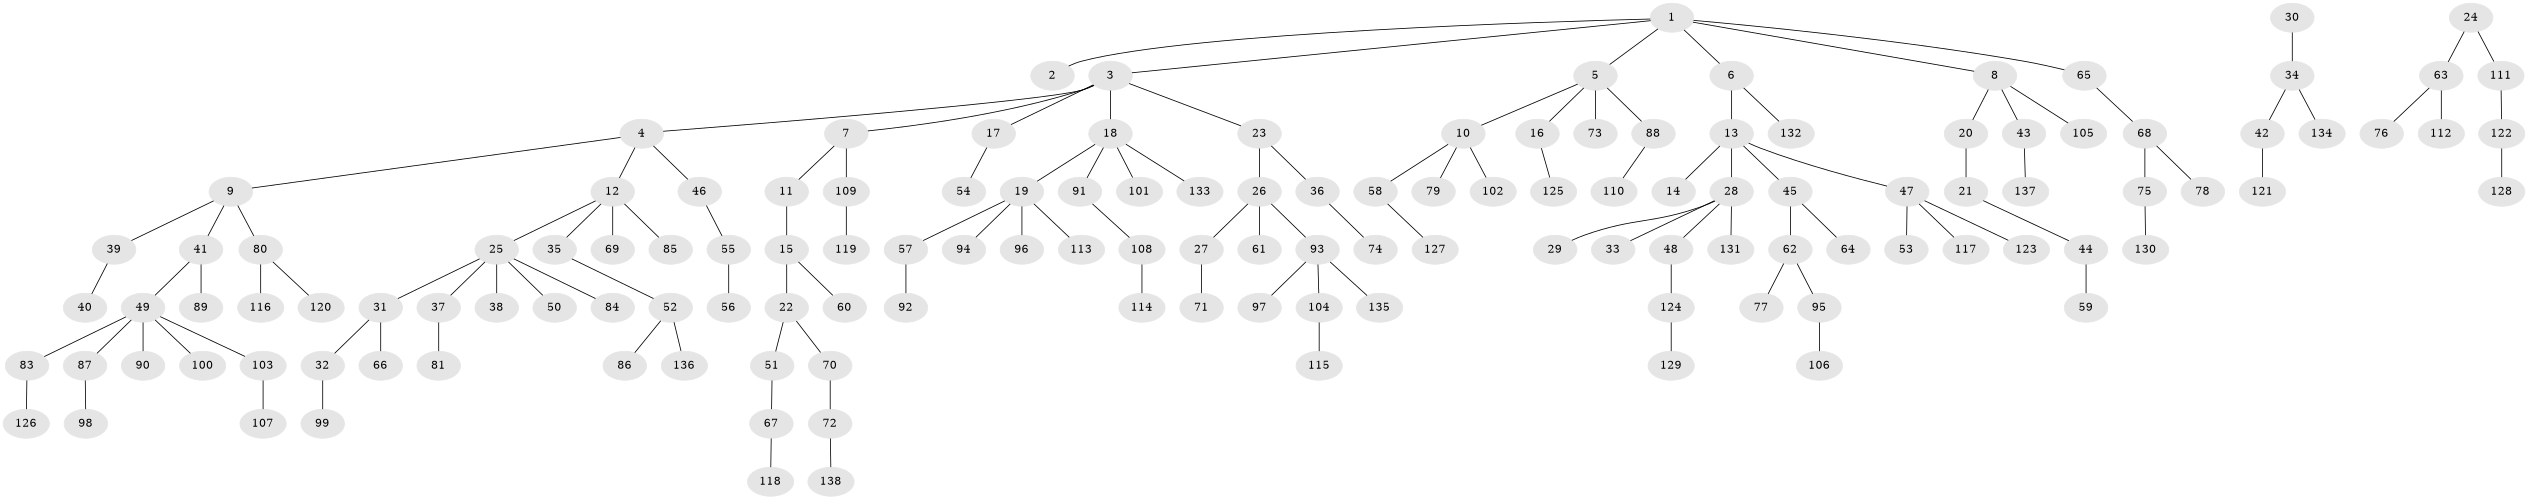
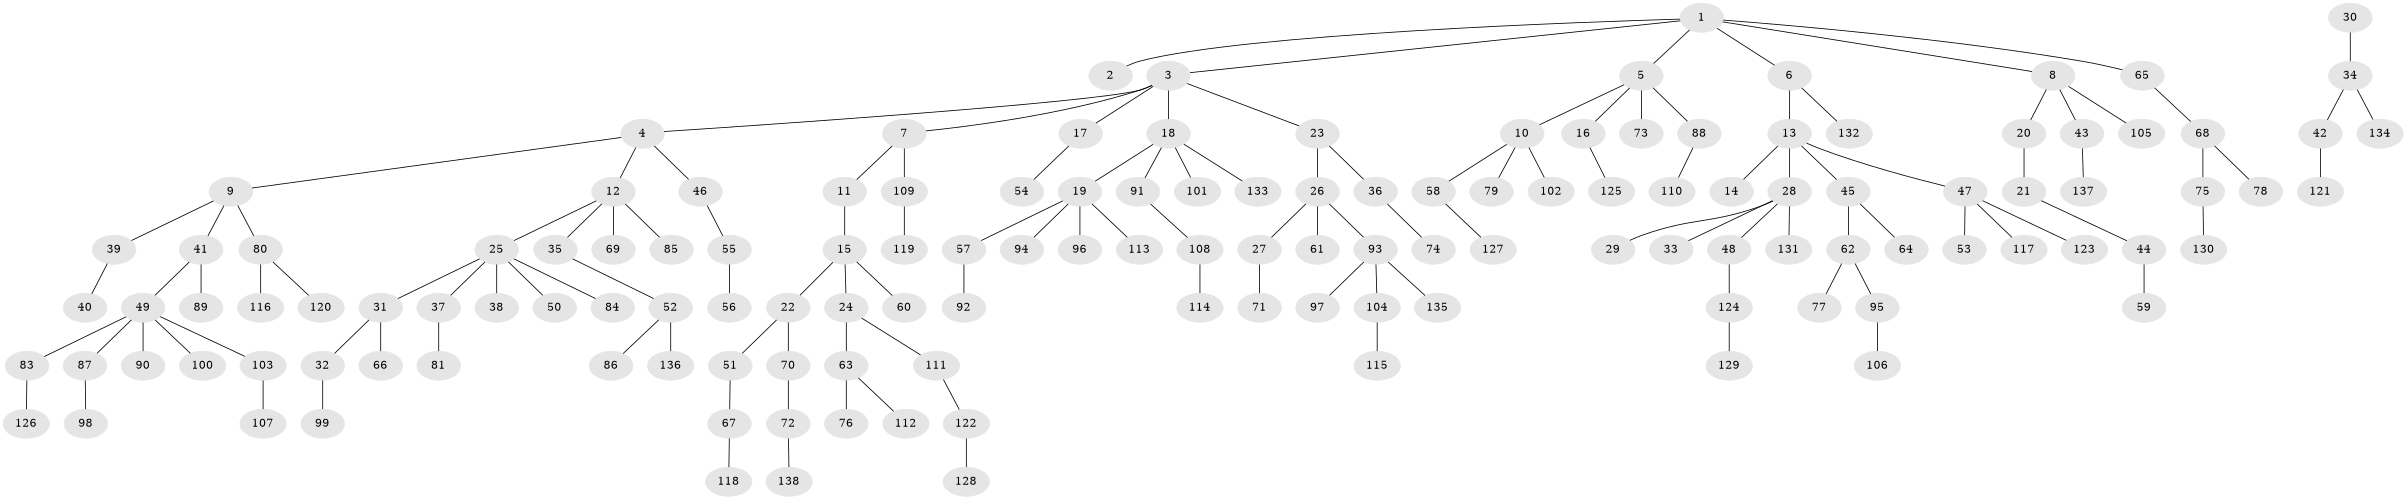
none -> (846, 279)
